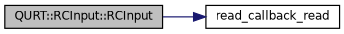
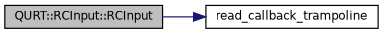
(273, 17) -> (292, 17)
